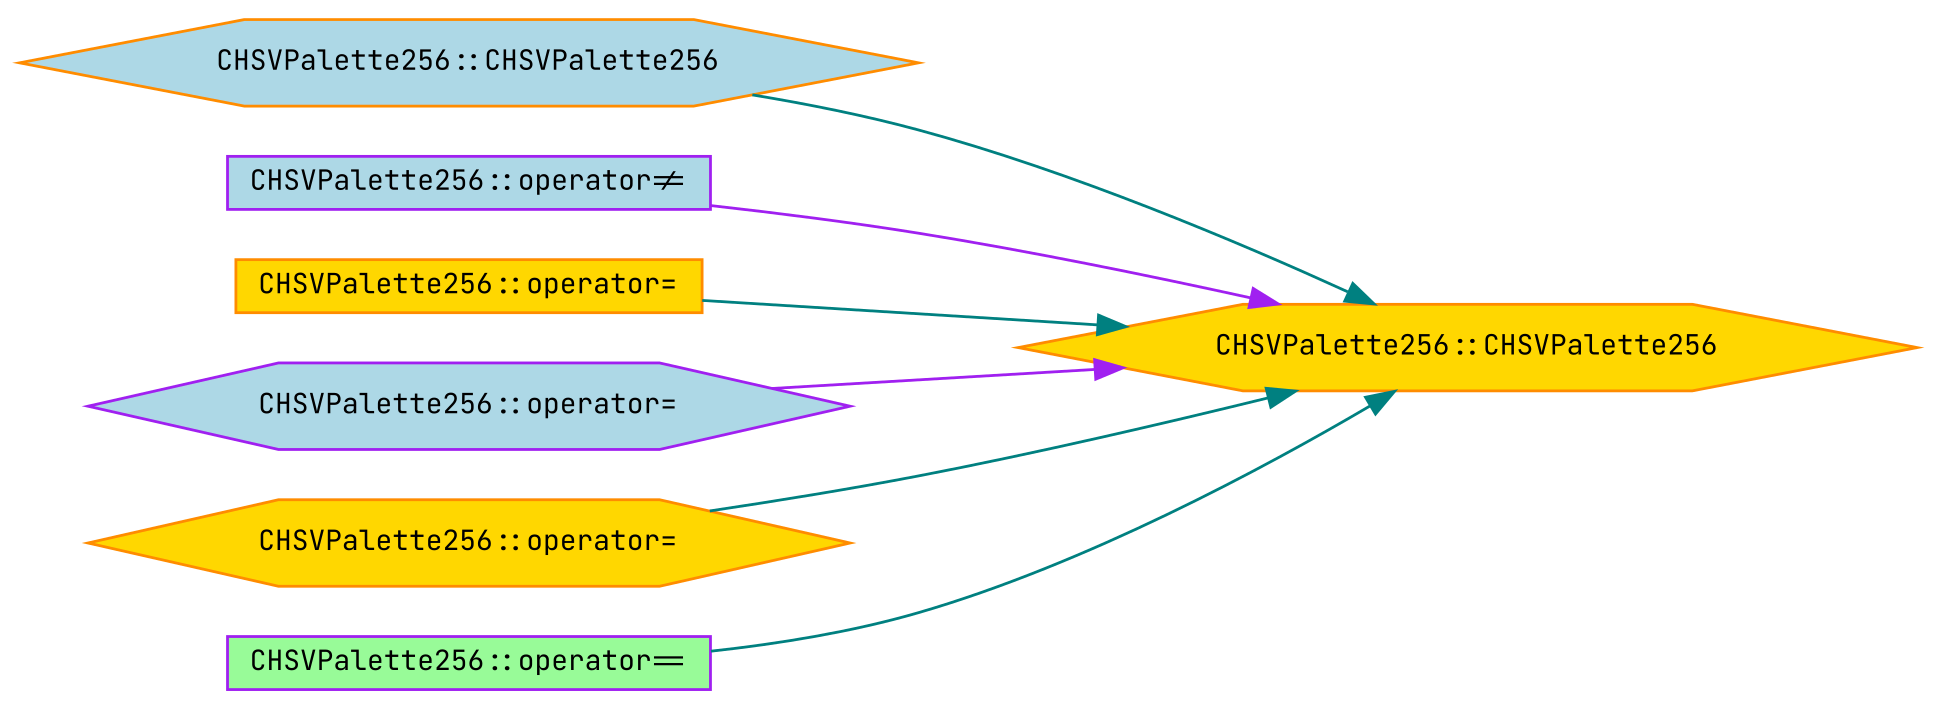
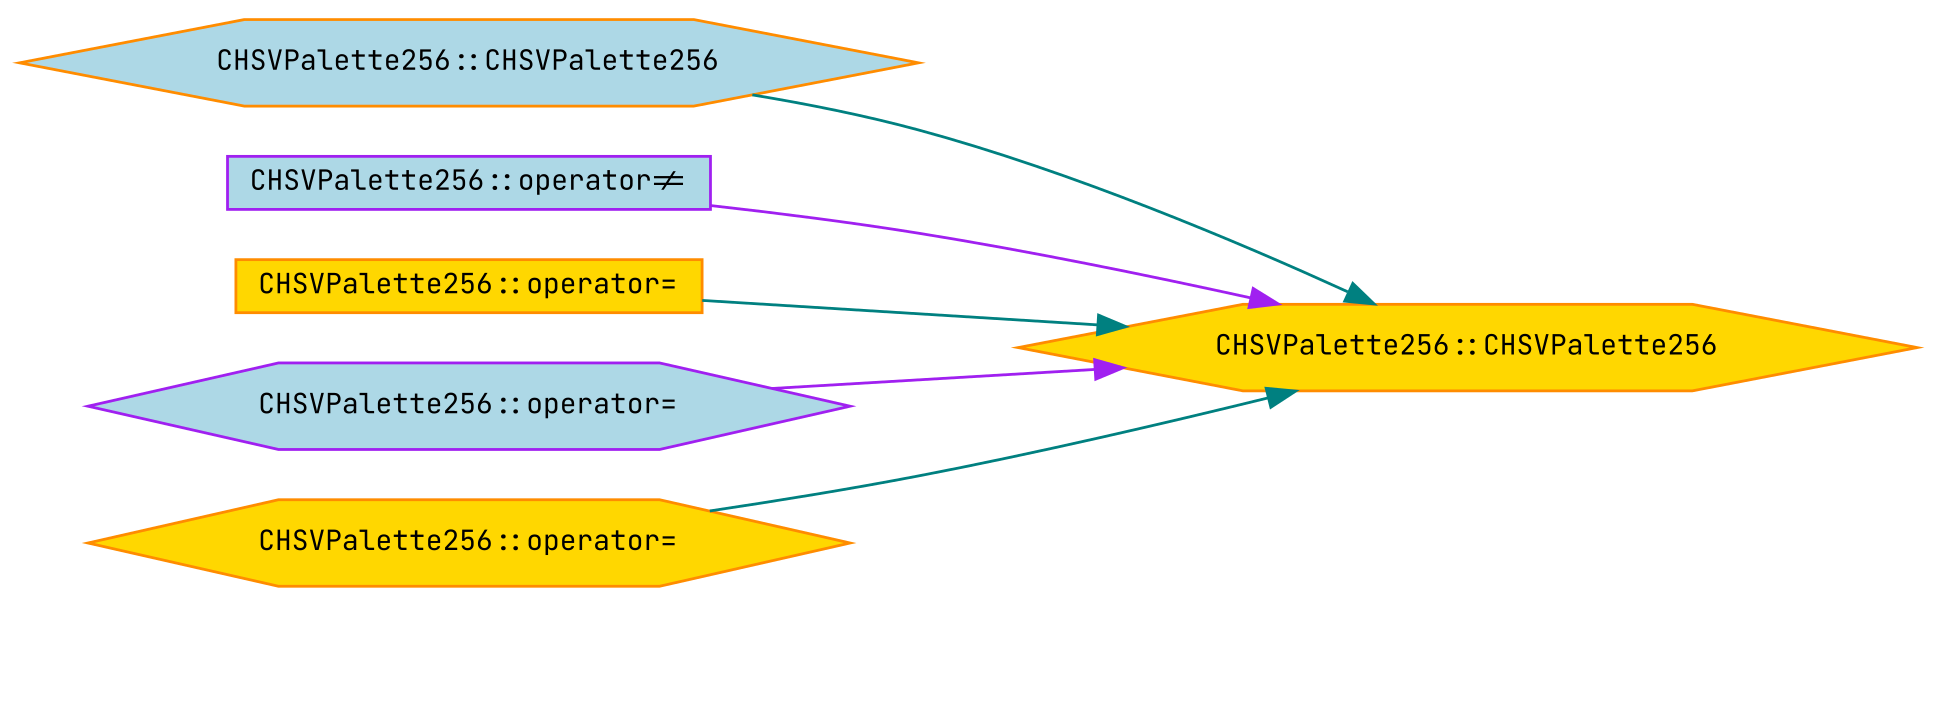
(469, 663) -> none
